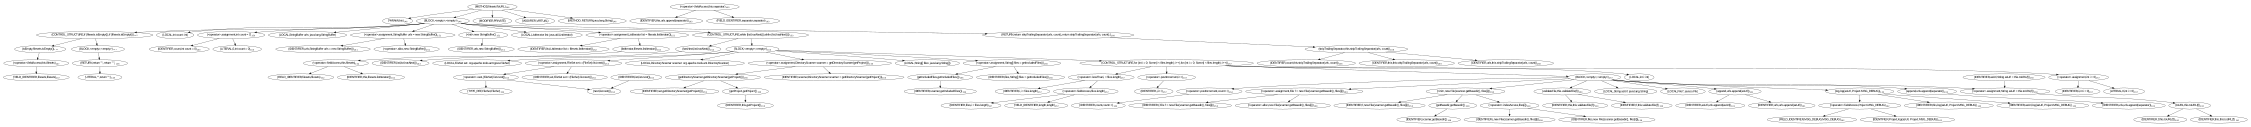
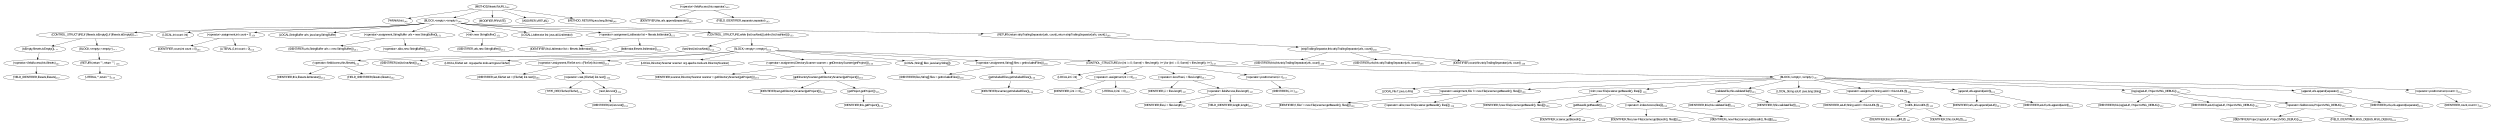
(2004, 83) -> (1867, 98)
(621, 84) -> (610, 98)
